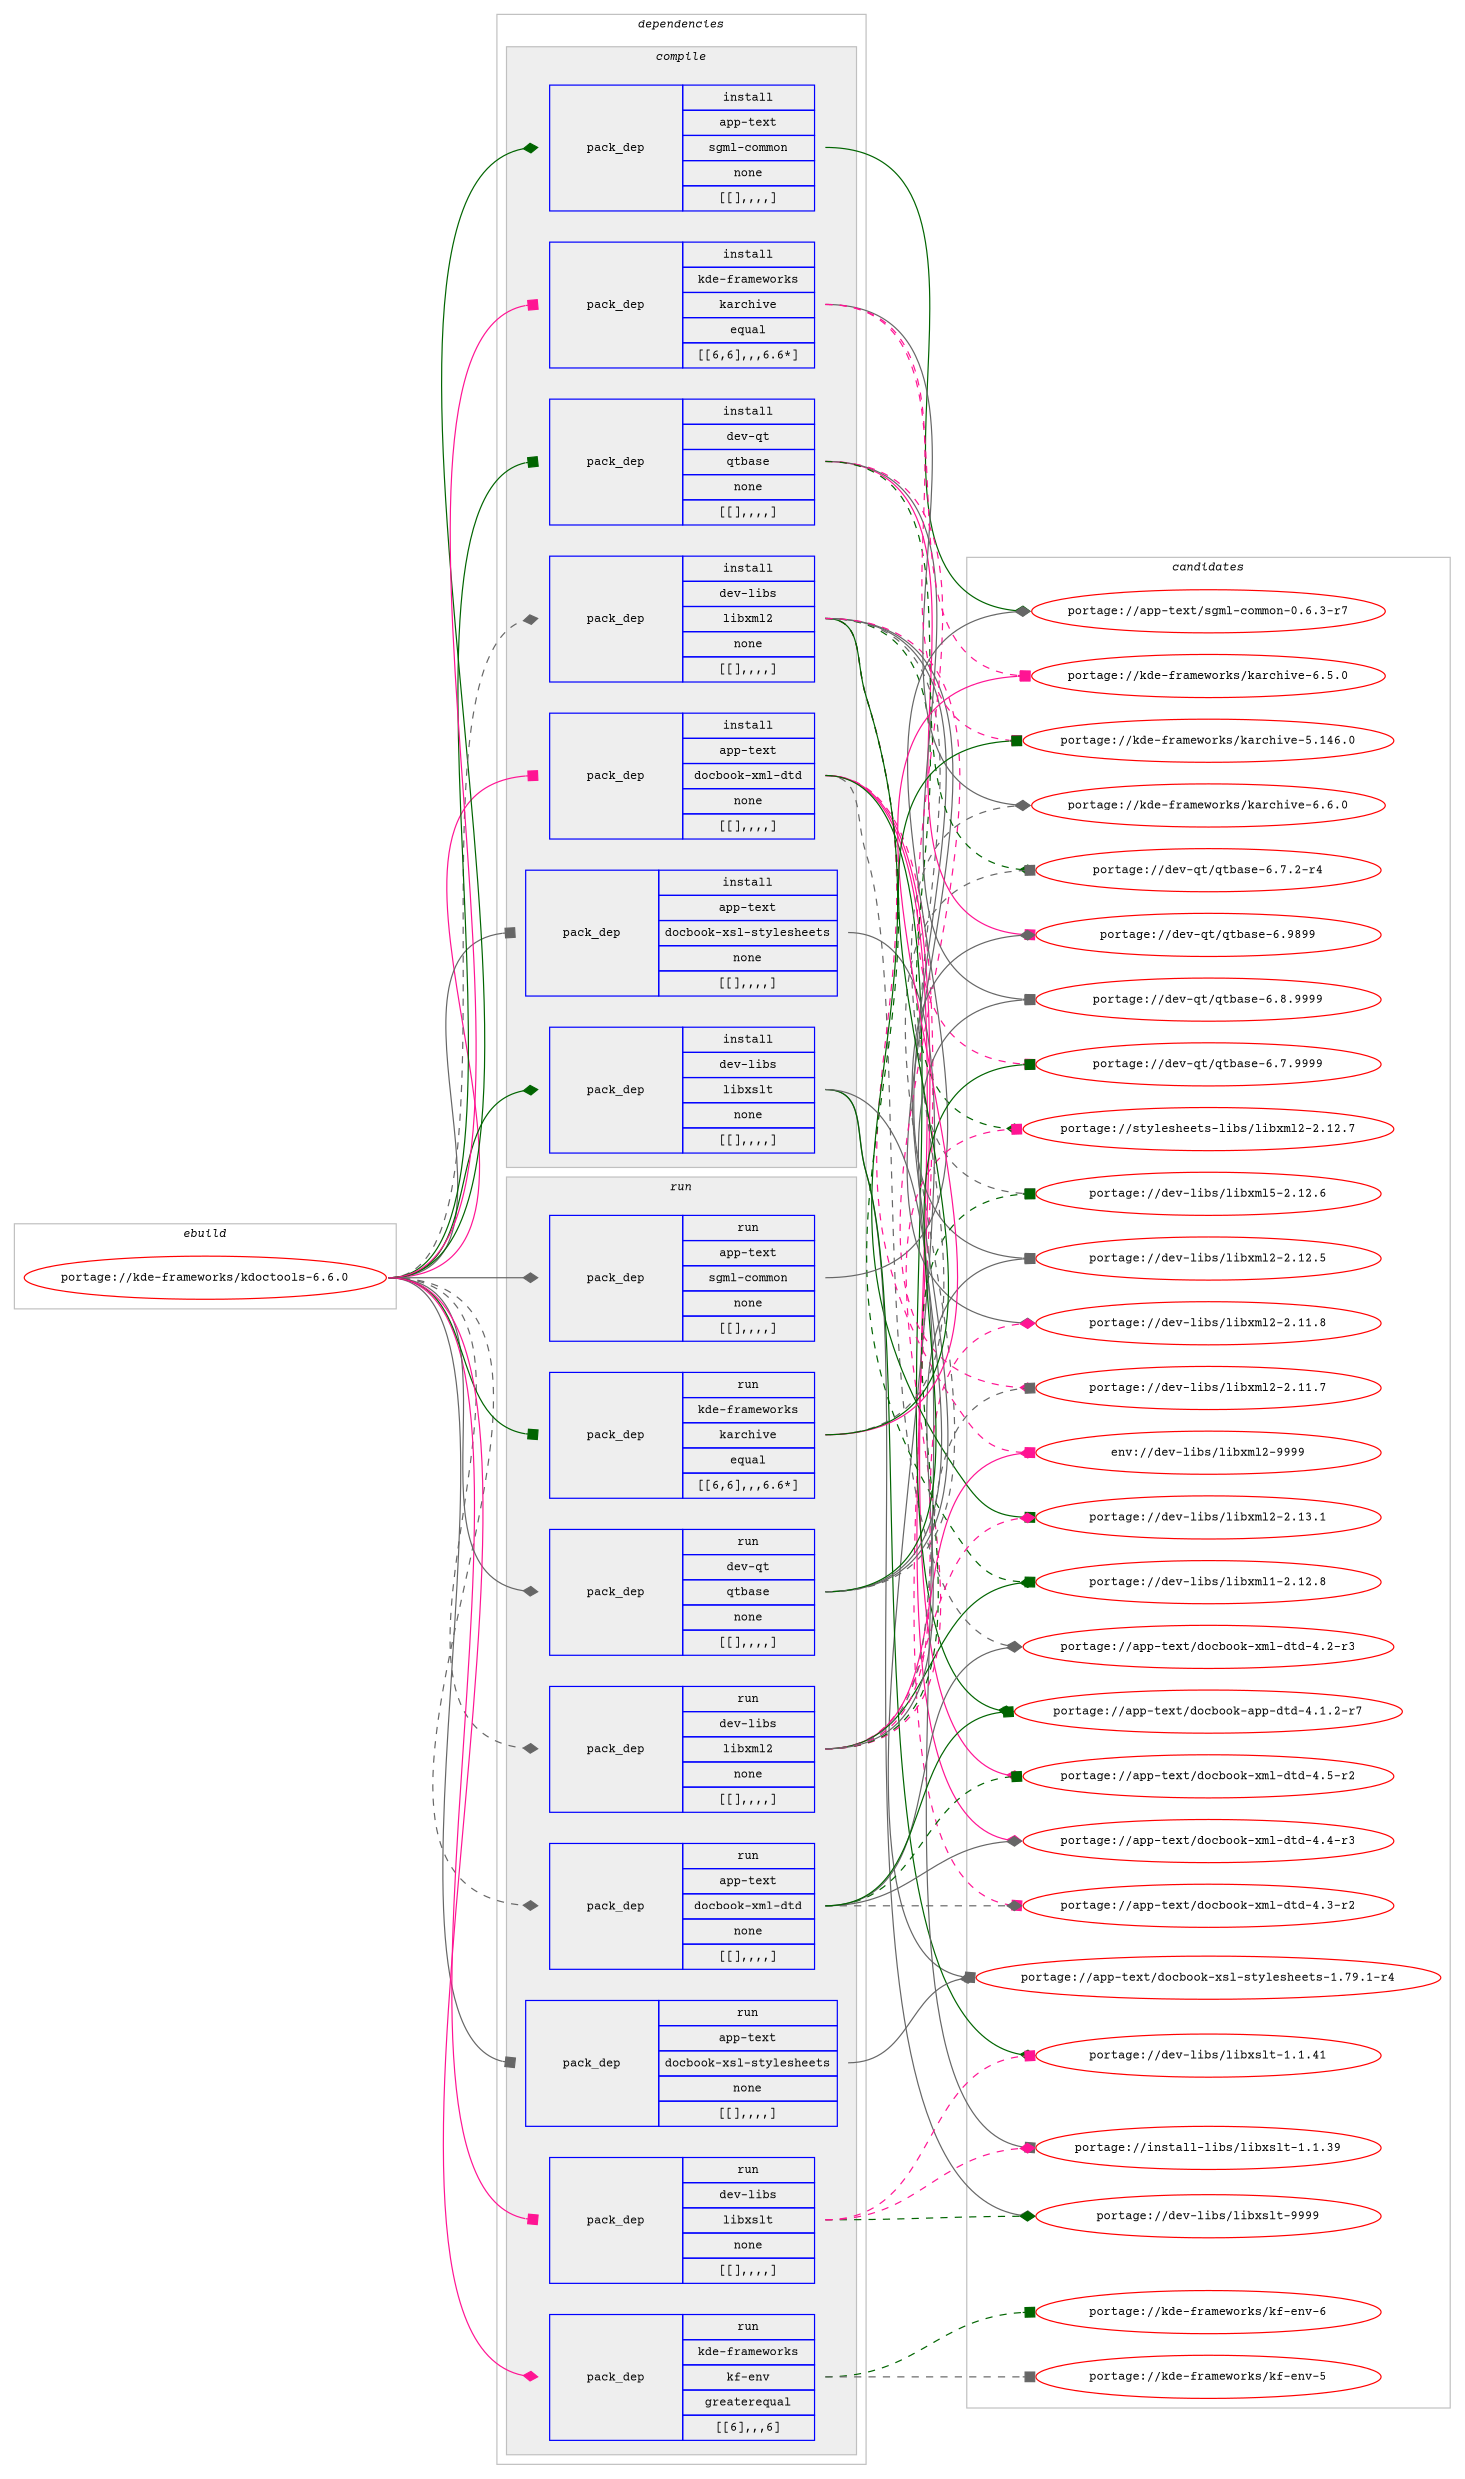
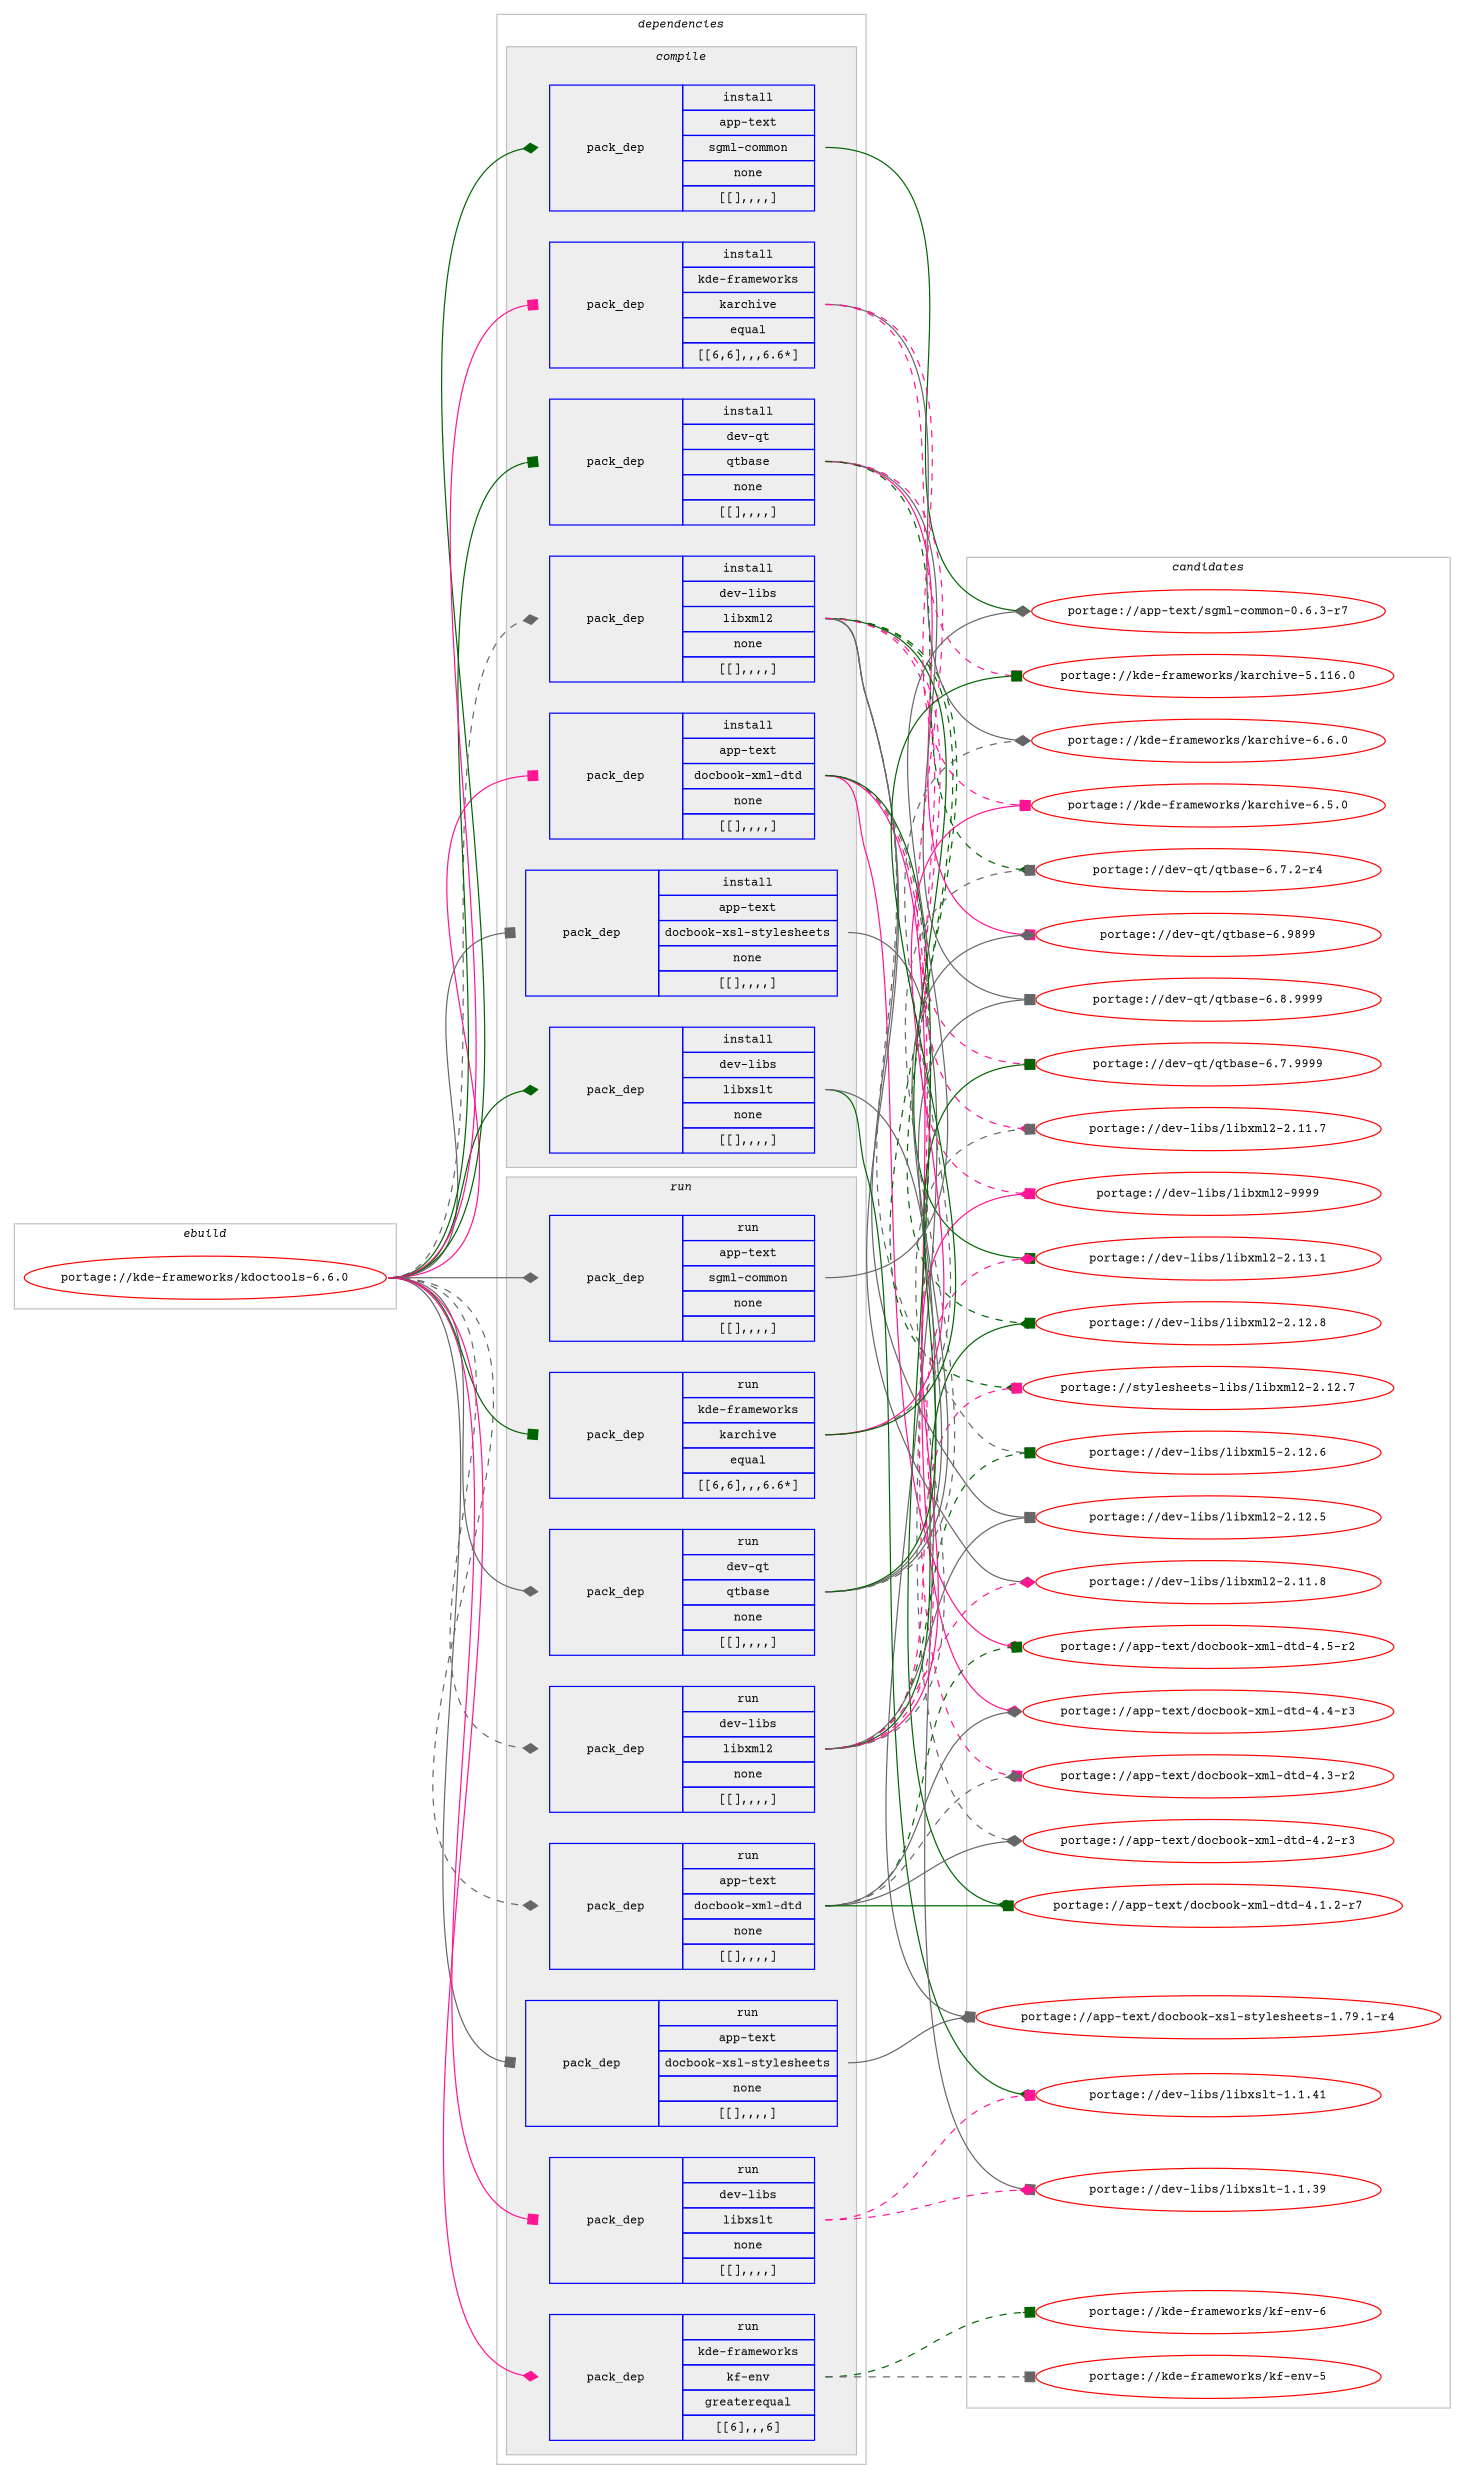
(1208, 741) -> (1208, 676)
(1208, 1453) -> (1208, 1194)
(1208, 1582) -> (1208, 1323)
(1208, 1712) -> (1208, 1906)
(1208, 2148) -> (1208, 2190)
(1208, 2216) -> none
